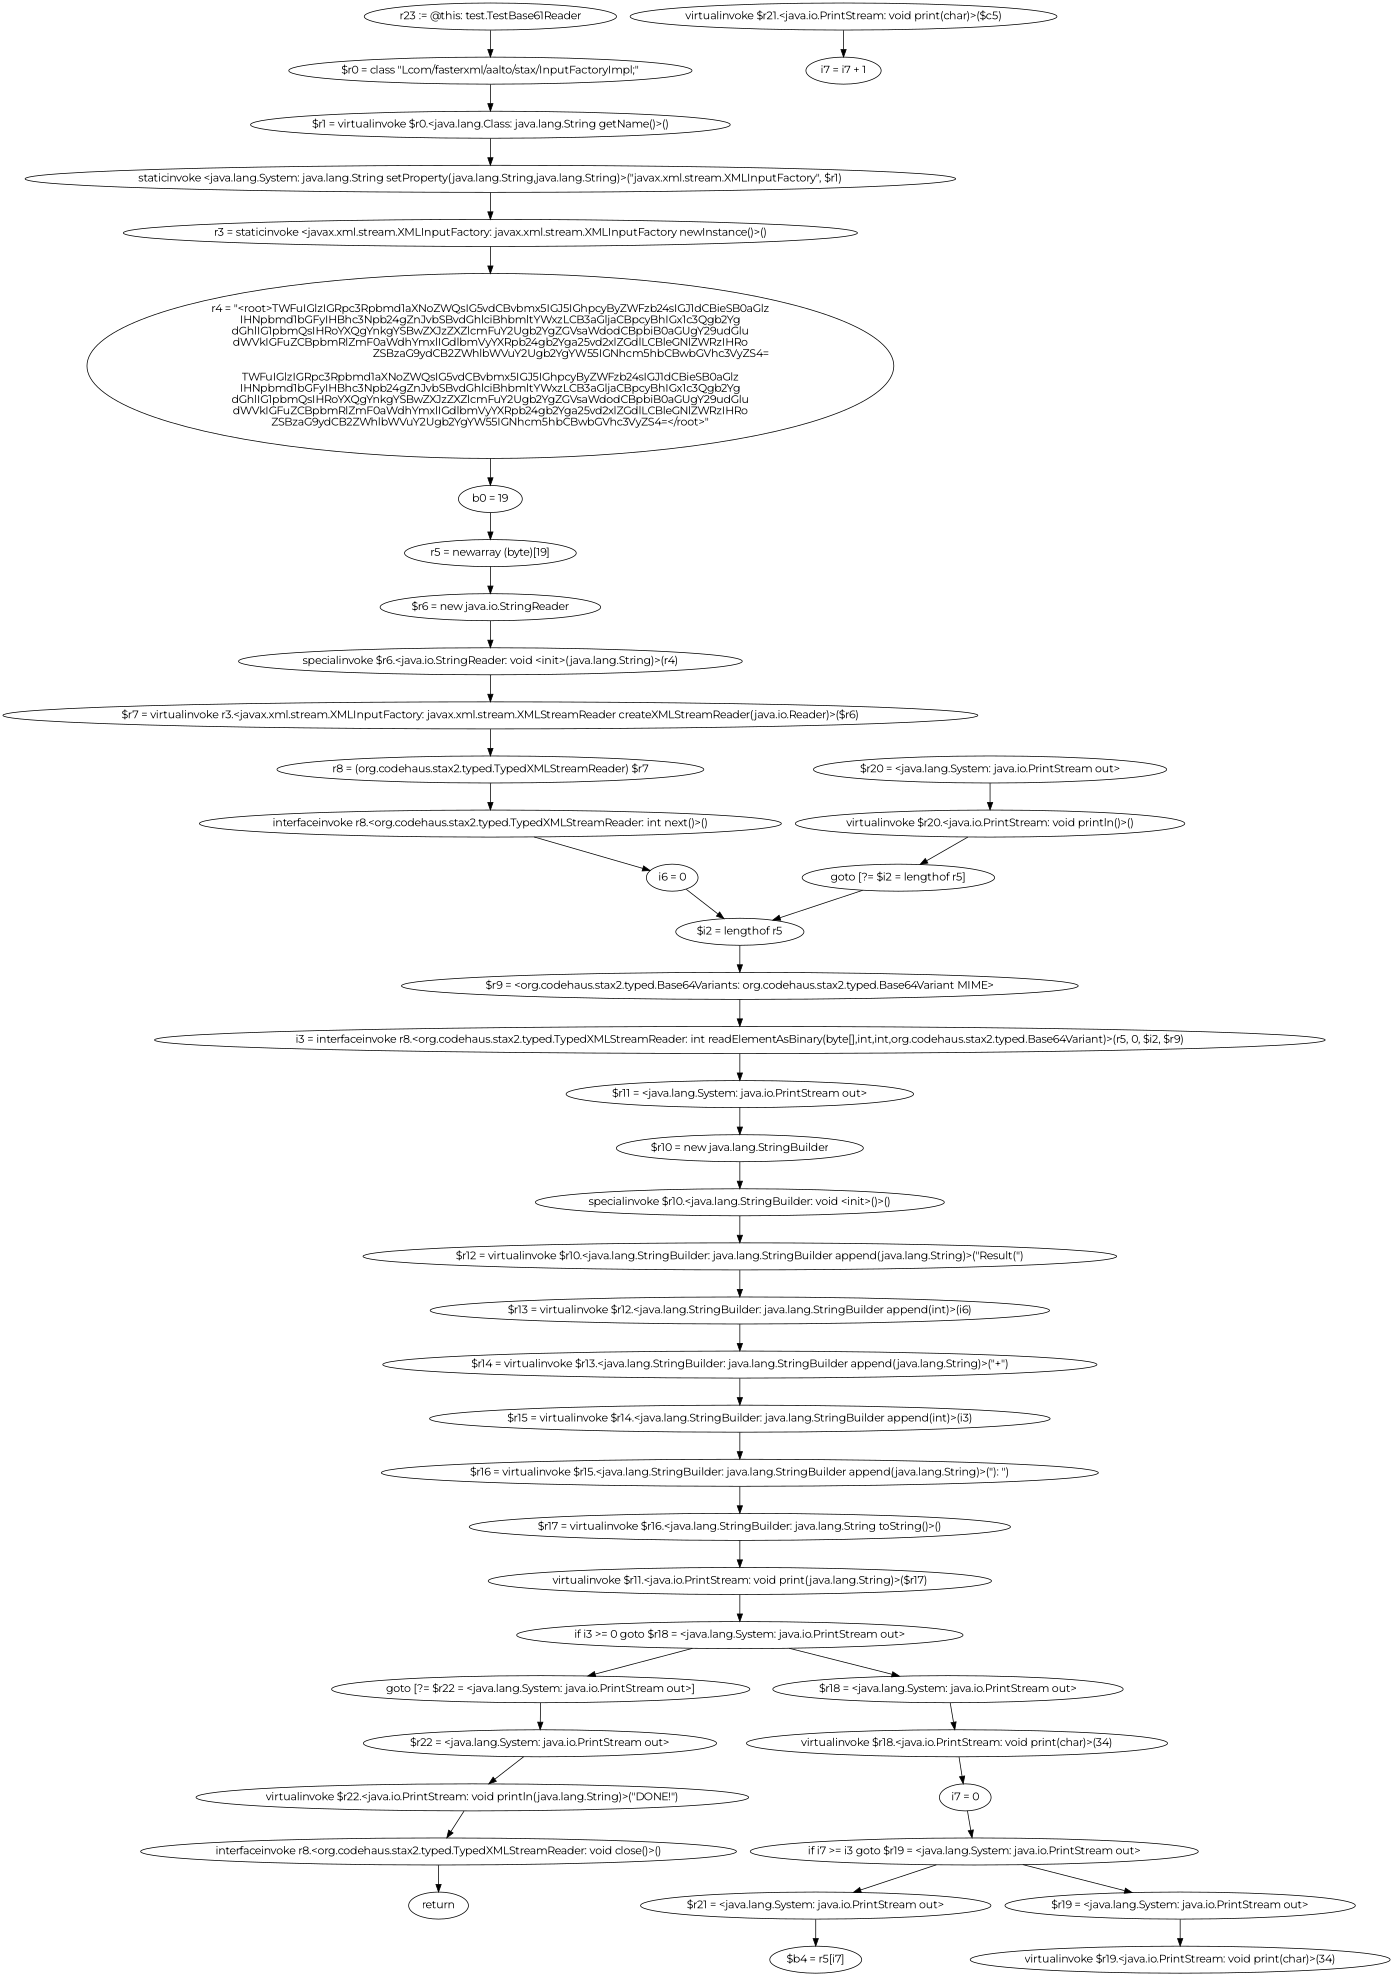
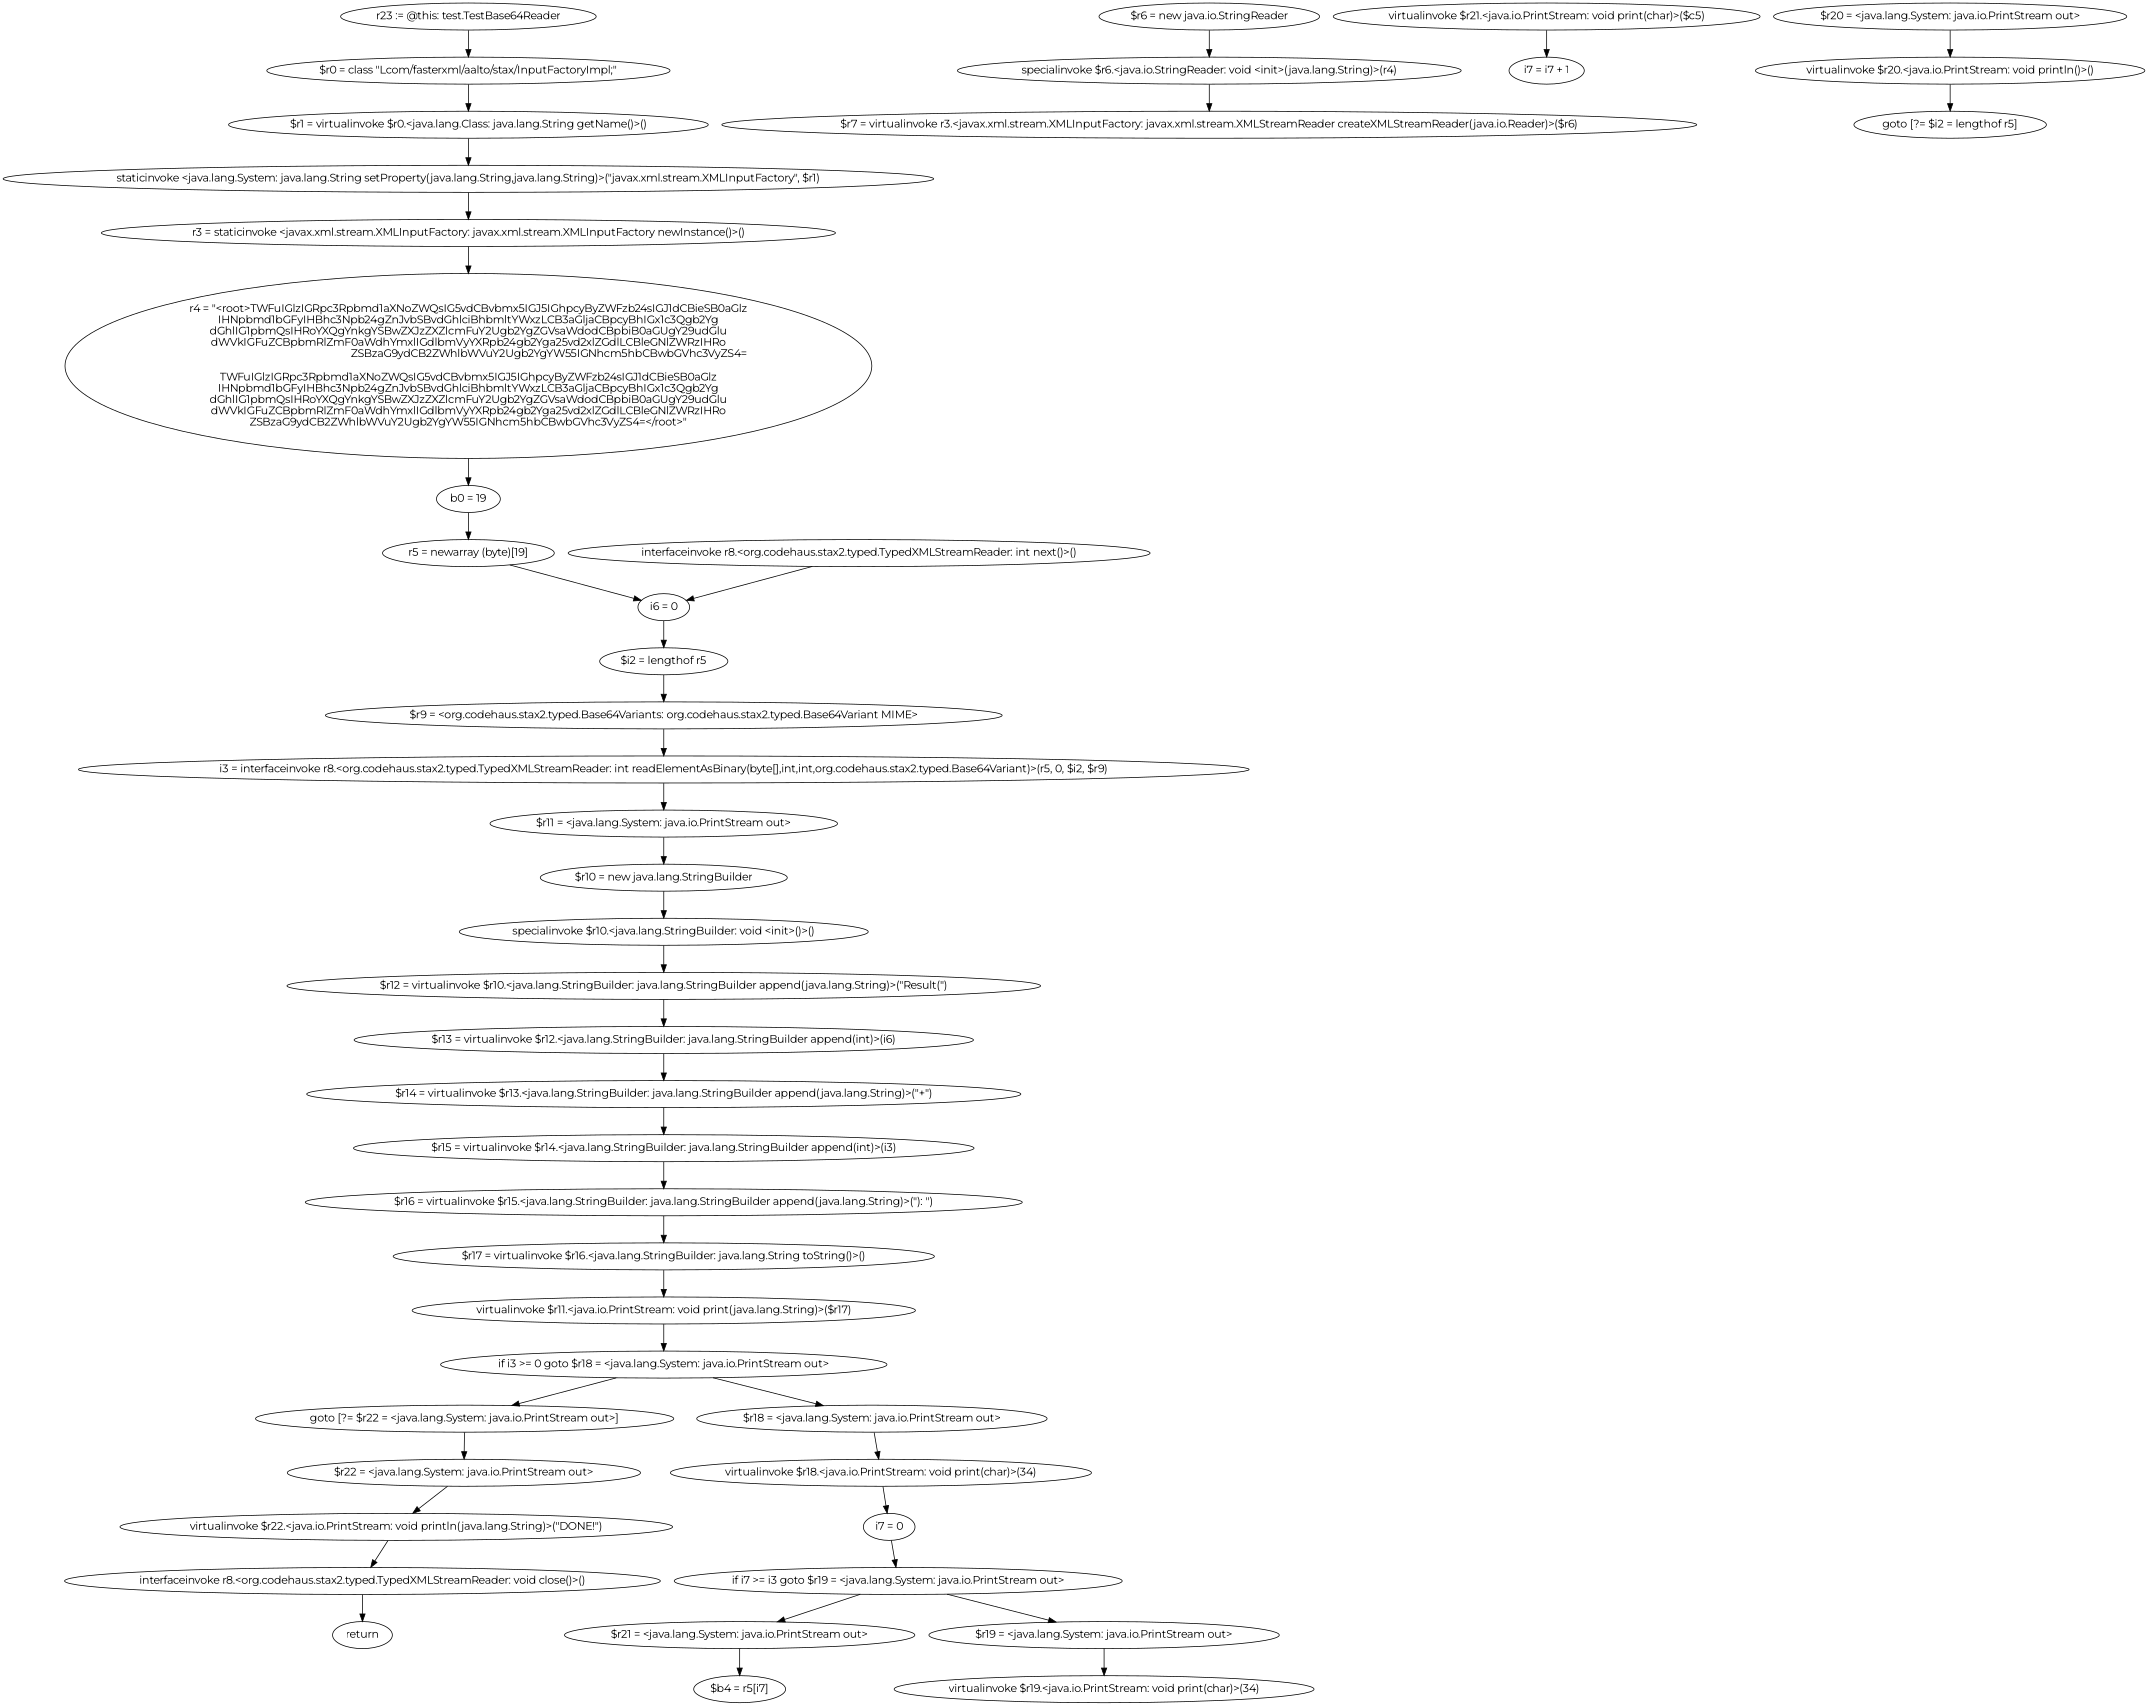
(490, 17) -> (468, 17)
(490, 576) -> (572, 582)
(490, 769) -> none
(821, 904) -> none
